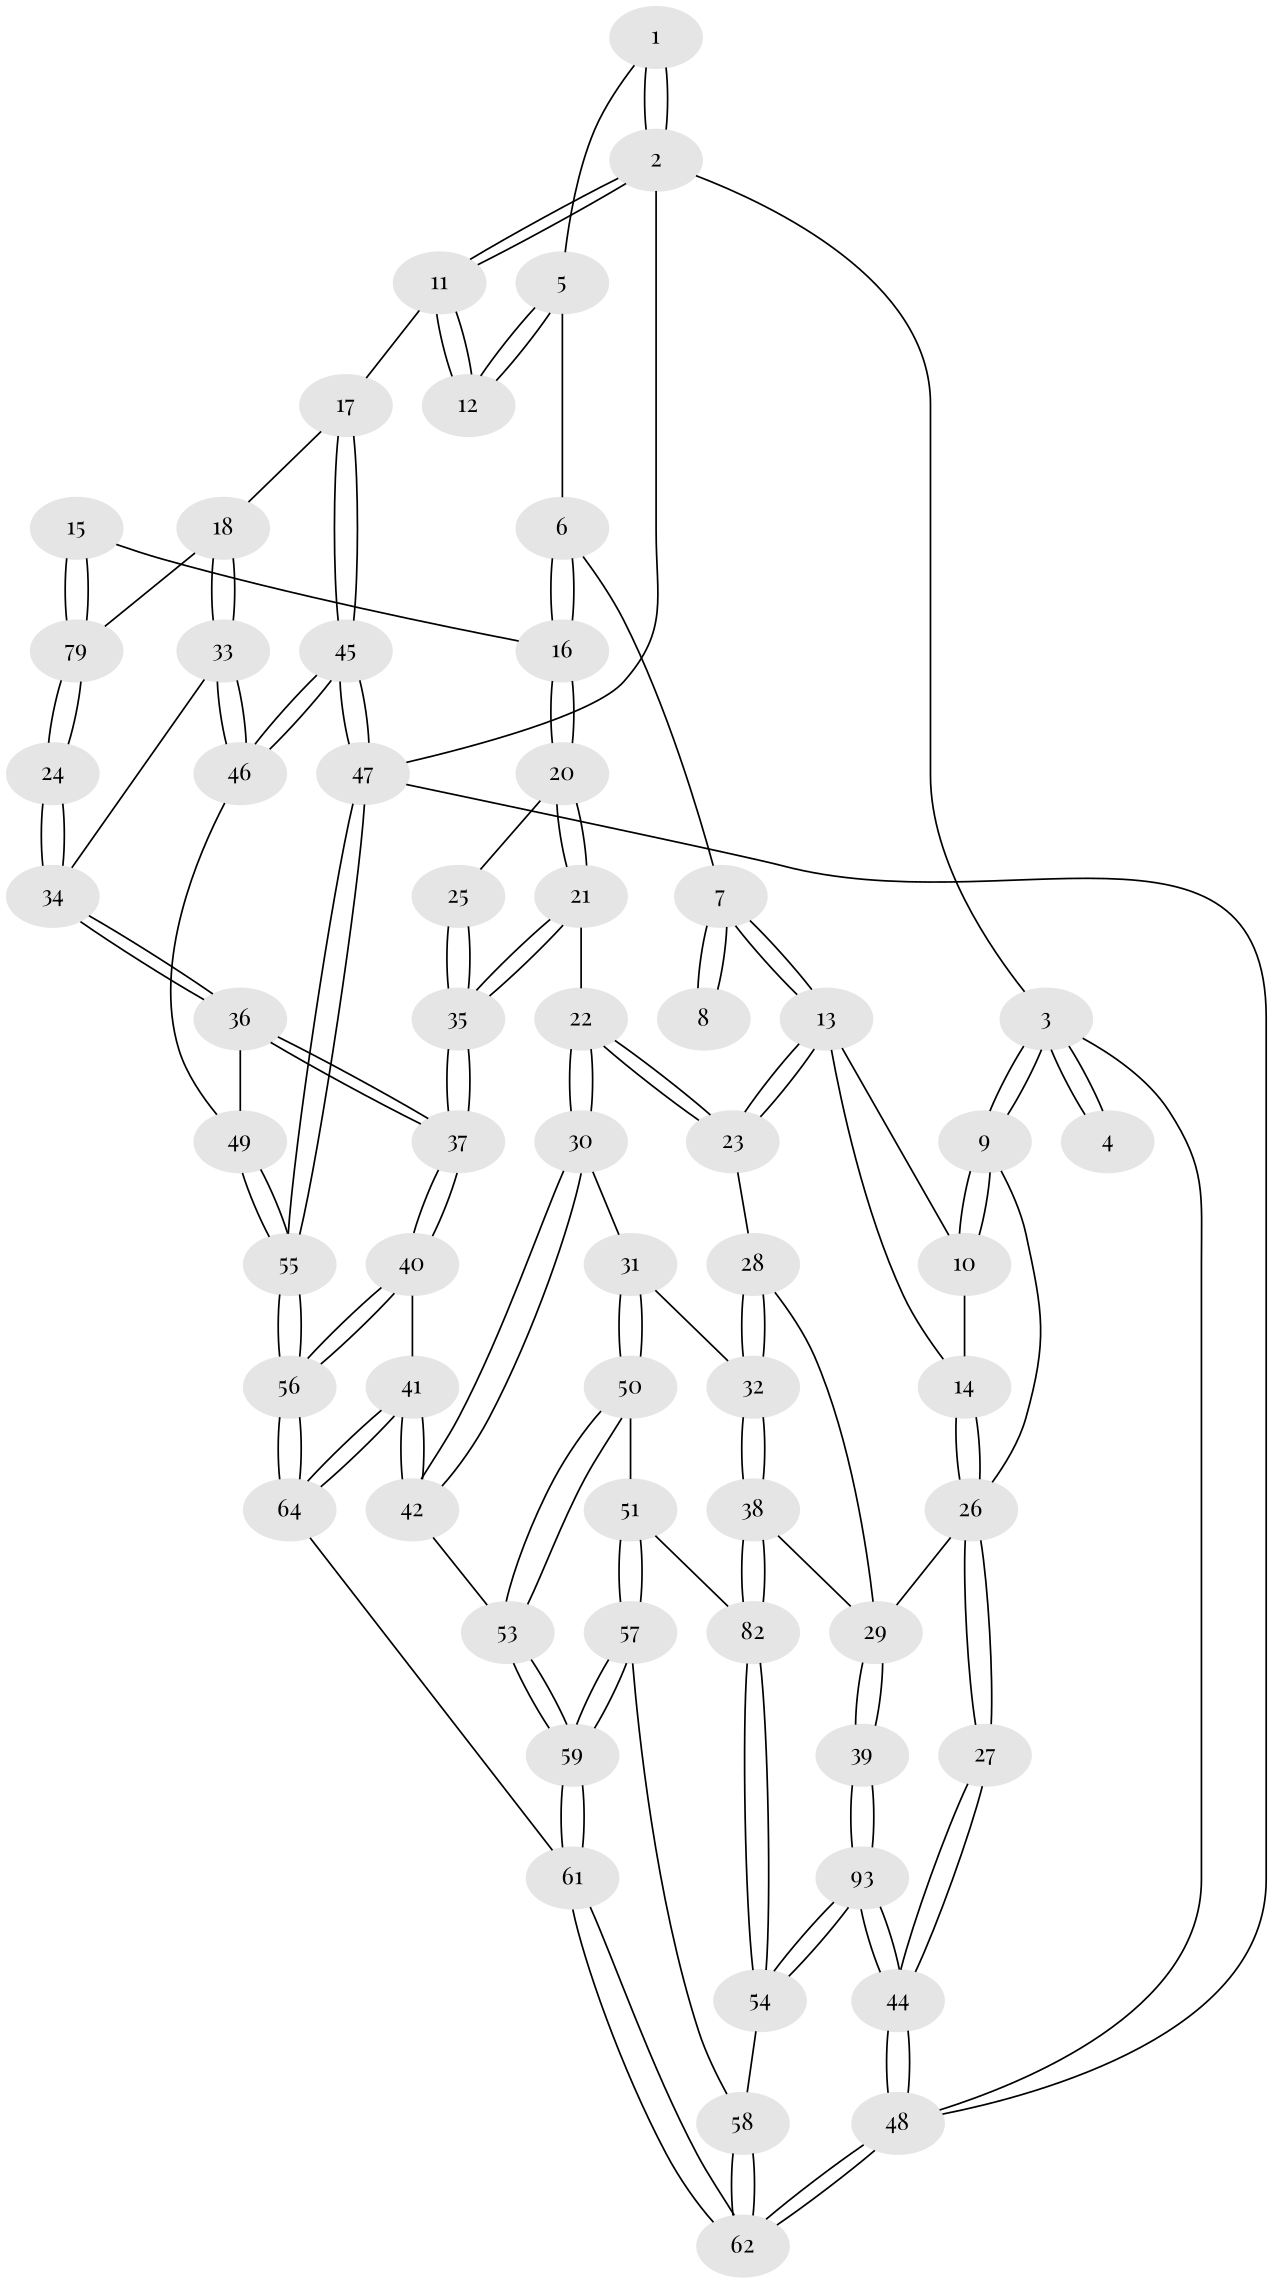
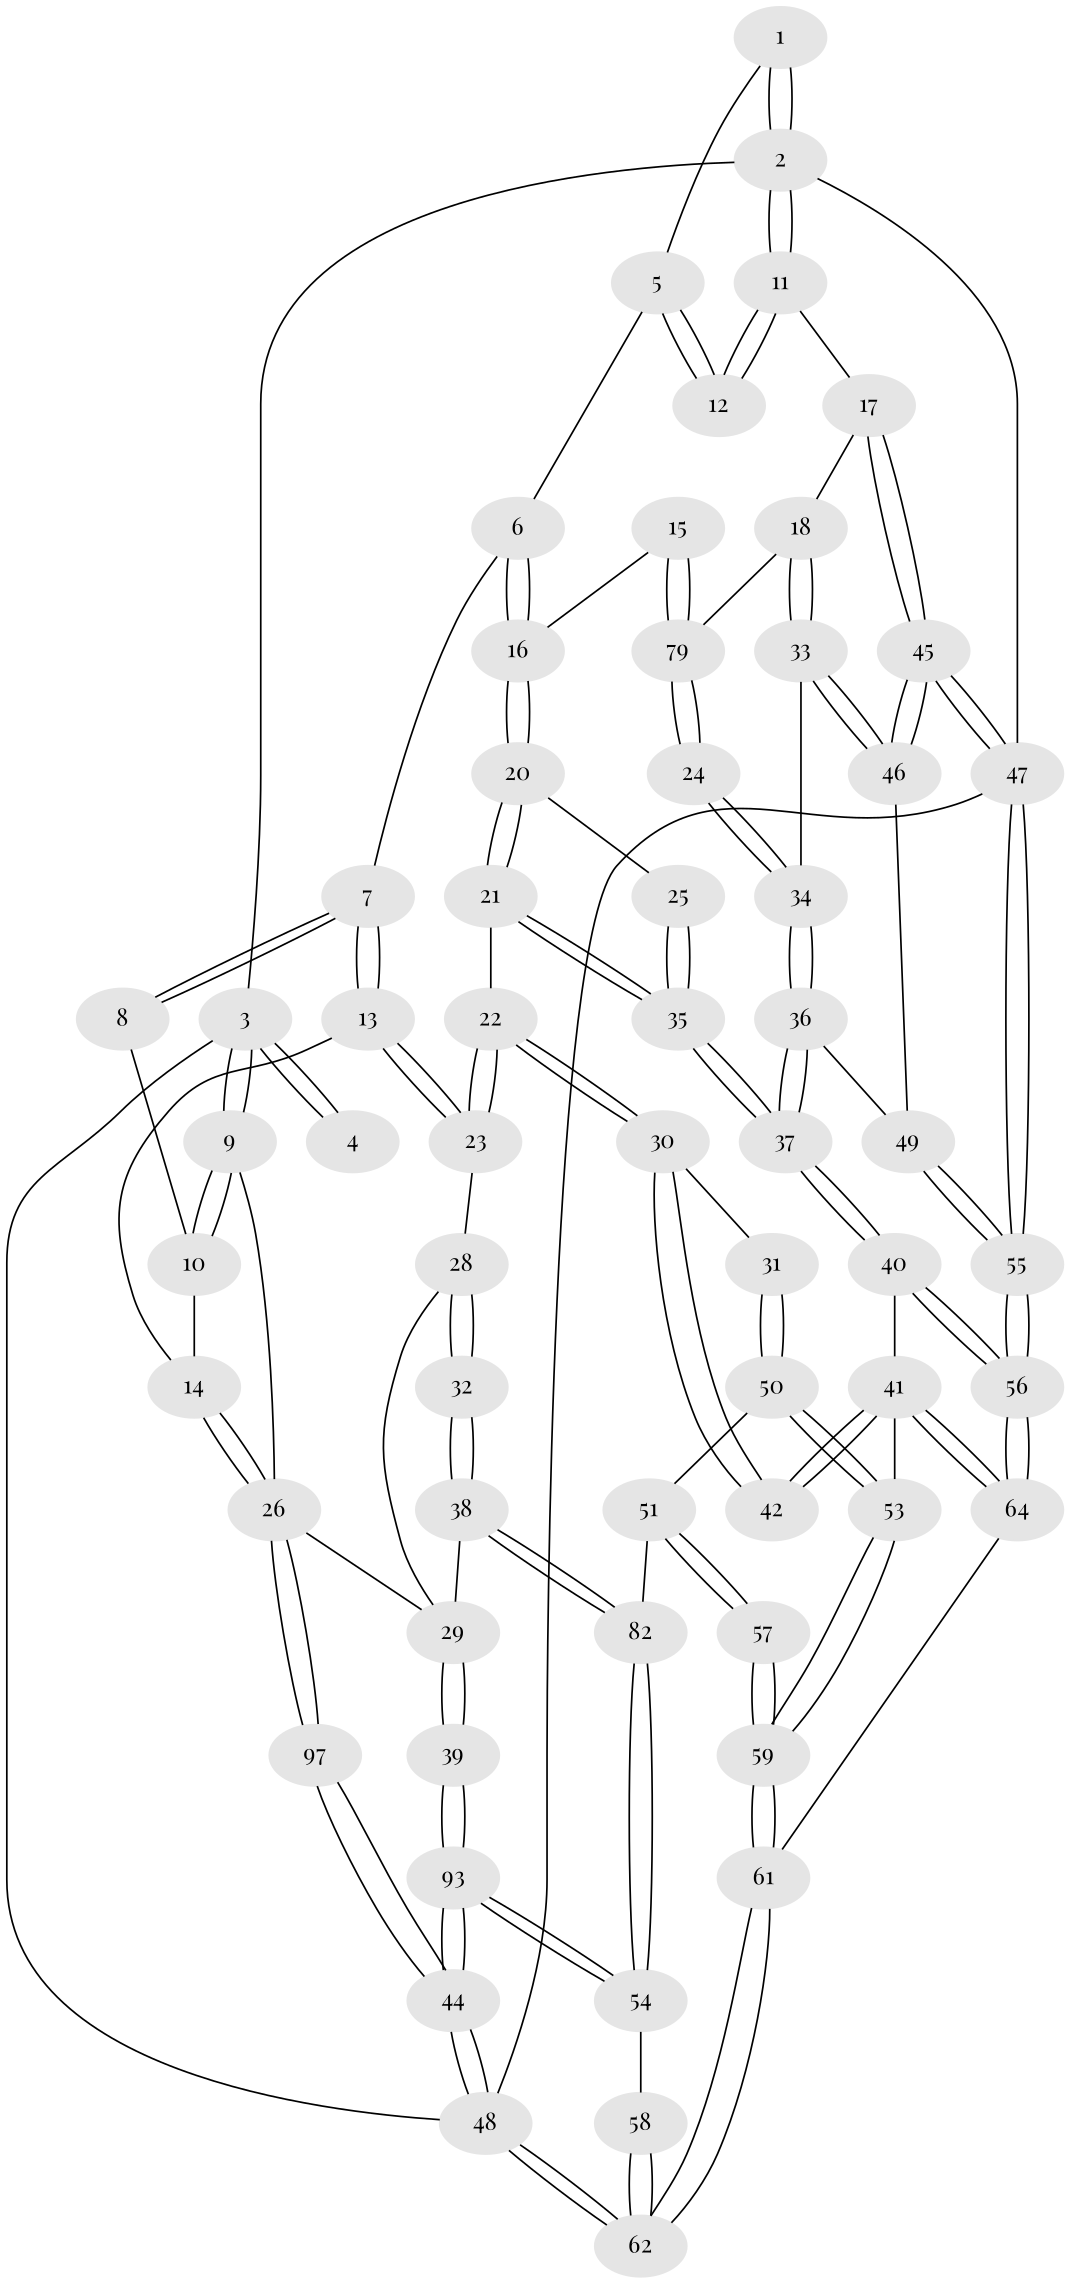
(895, 1142) -> (158, 1142)
(692, 1326) -> none
(460, 1571) -> (895, 1449)
(985, 1755) -> (315, 1755)
(662, 1883) -> none
